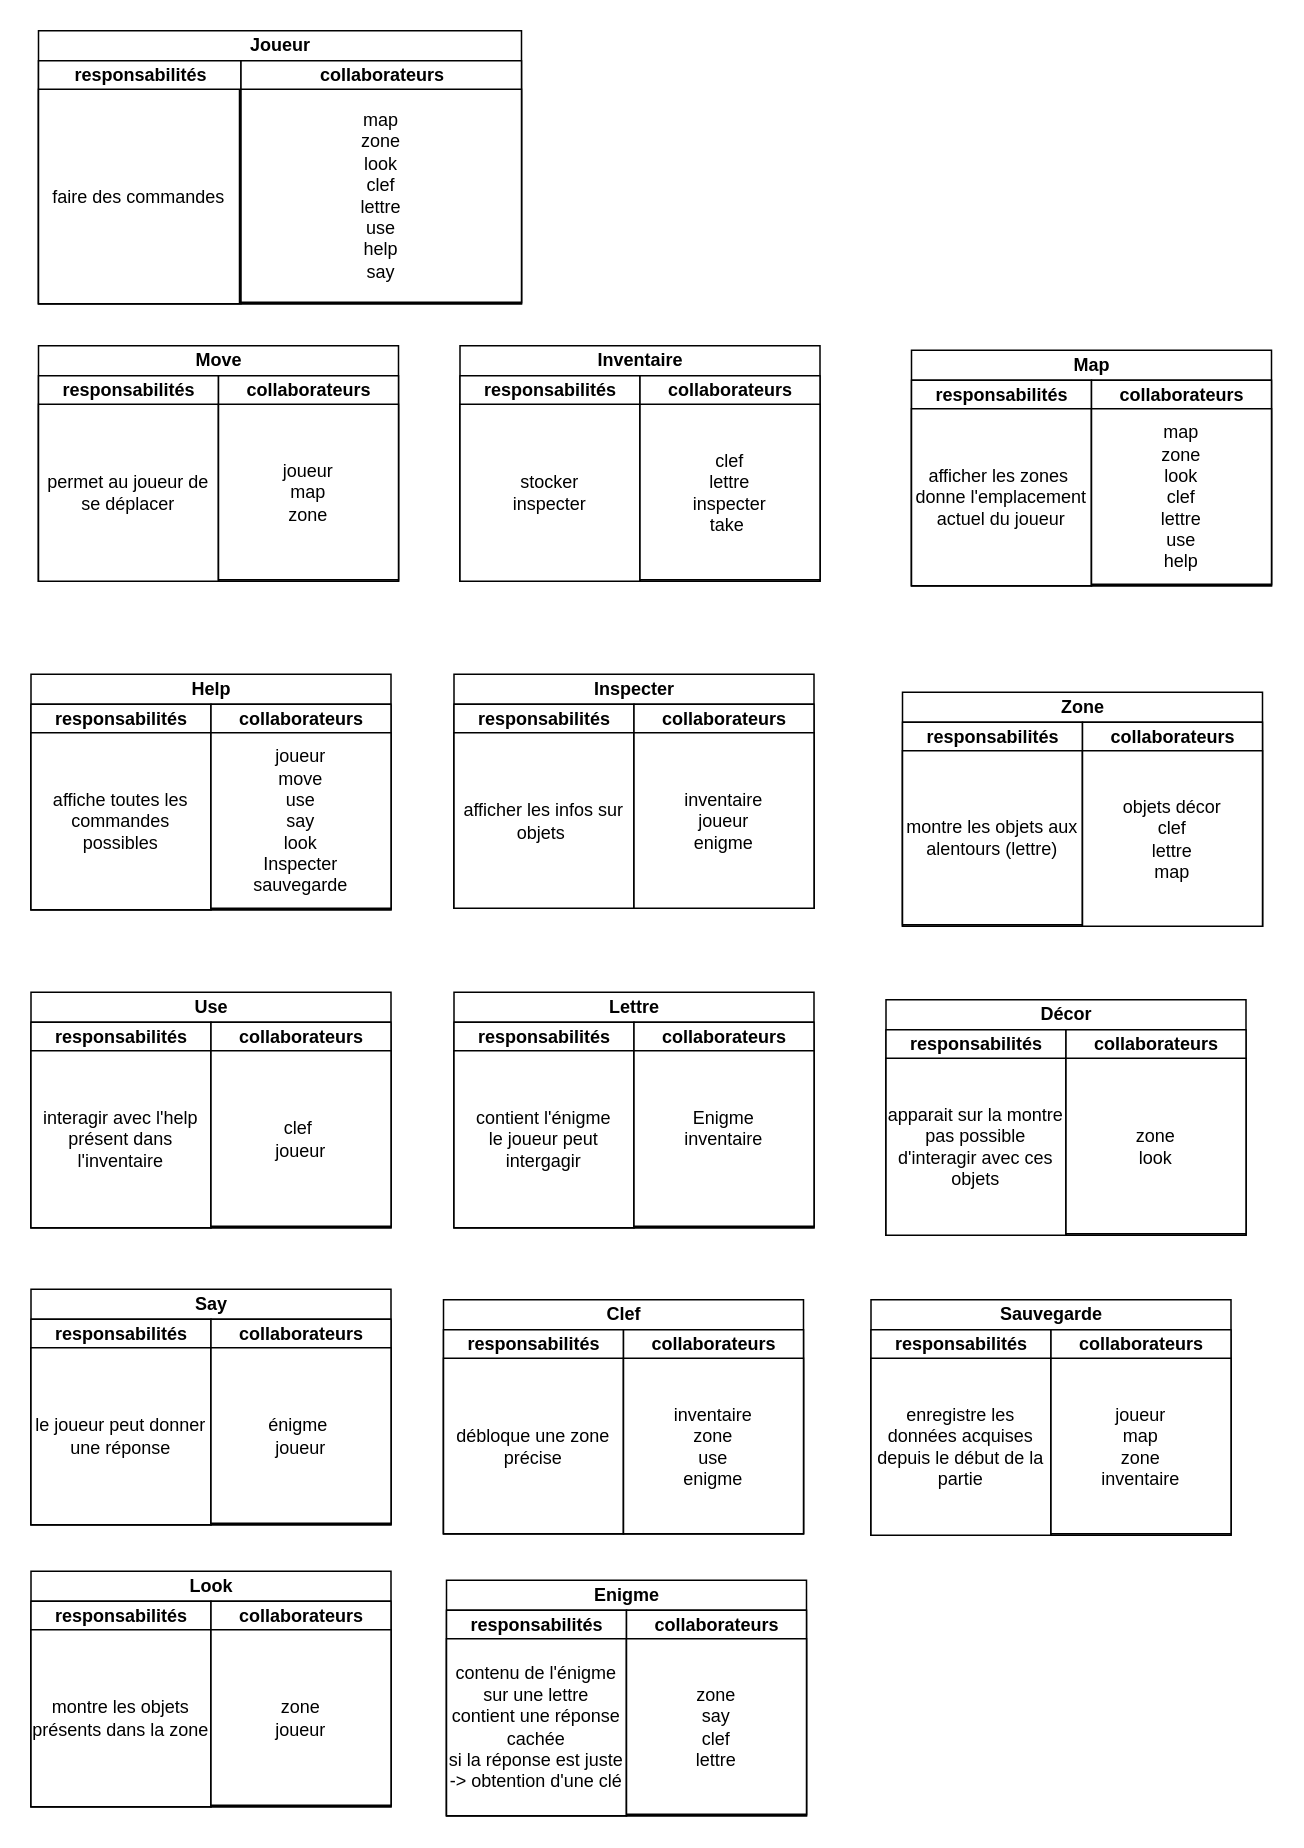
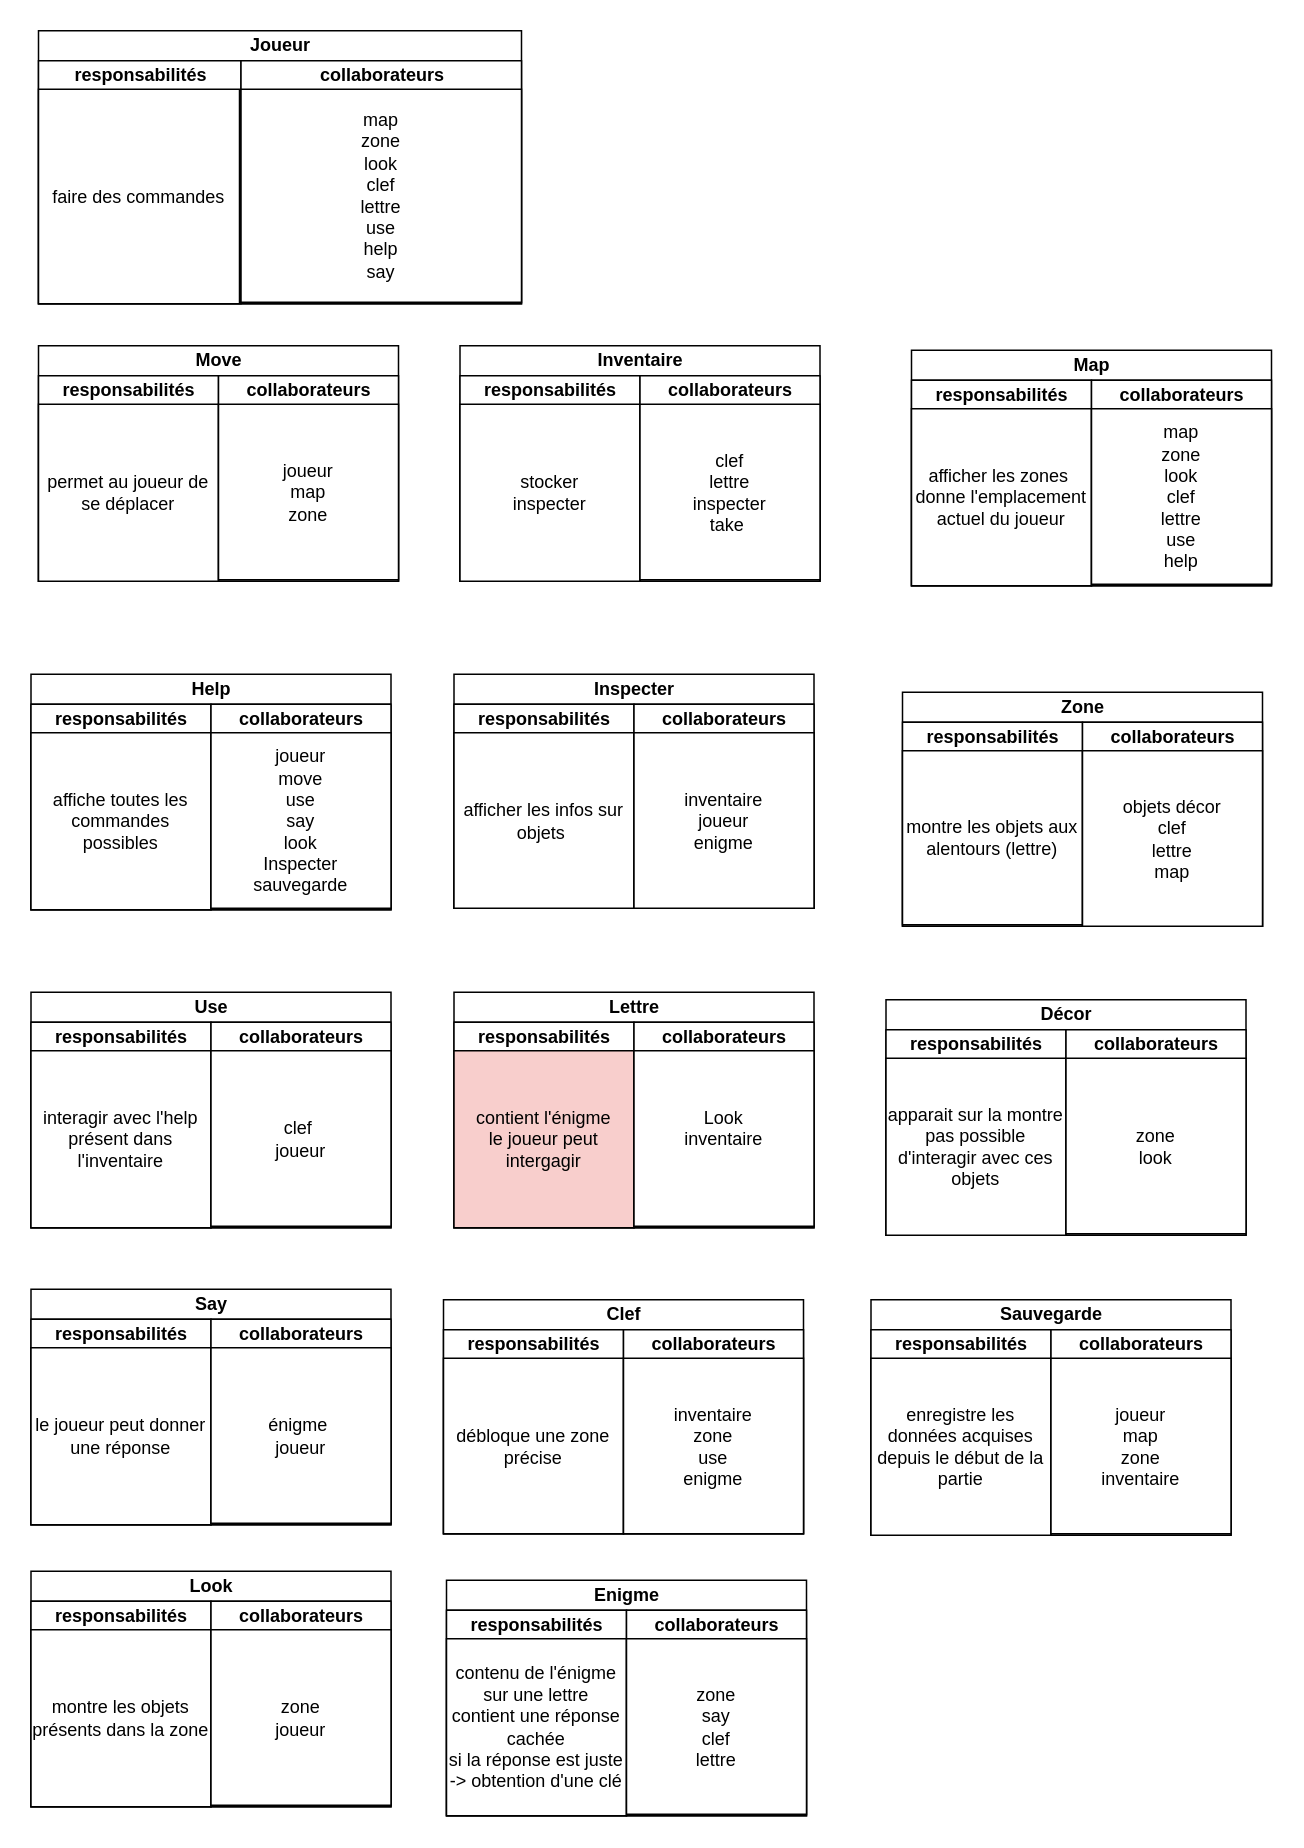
(544, 1139) -> (544, 1139)
(724, 1139) -> (724, 1139)
